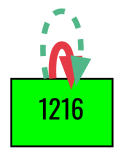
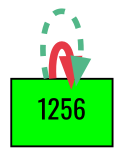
(62, 113) -> (62, 113)
